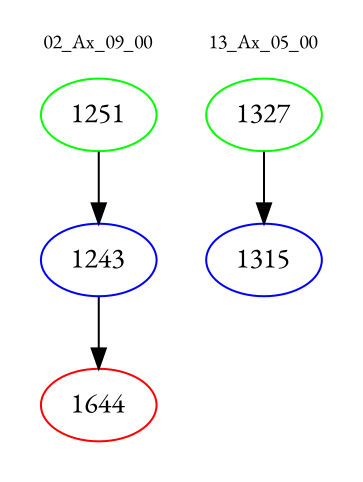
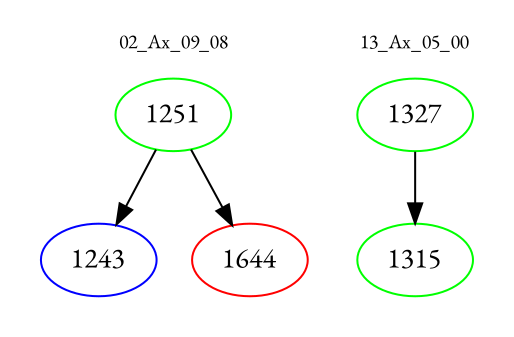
(99, 43) -> (174, 43)
(264, 260) -> (415, 260)
(99, 323) -> (207, 178)
